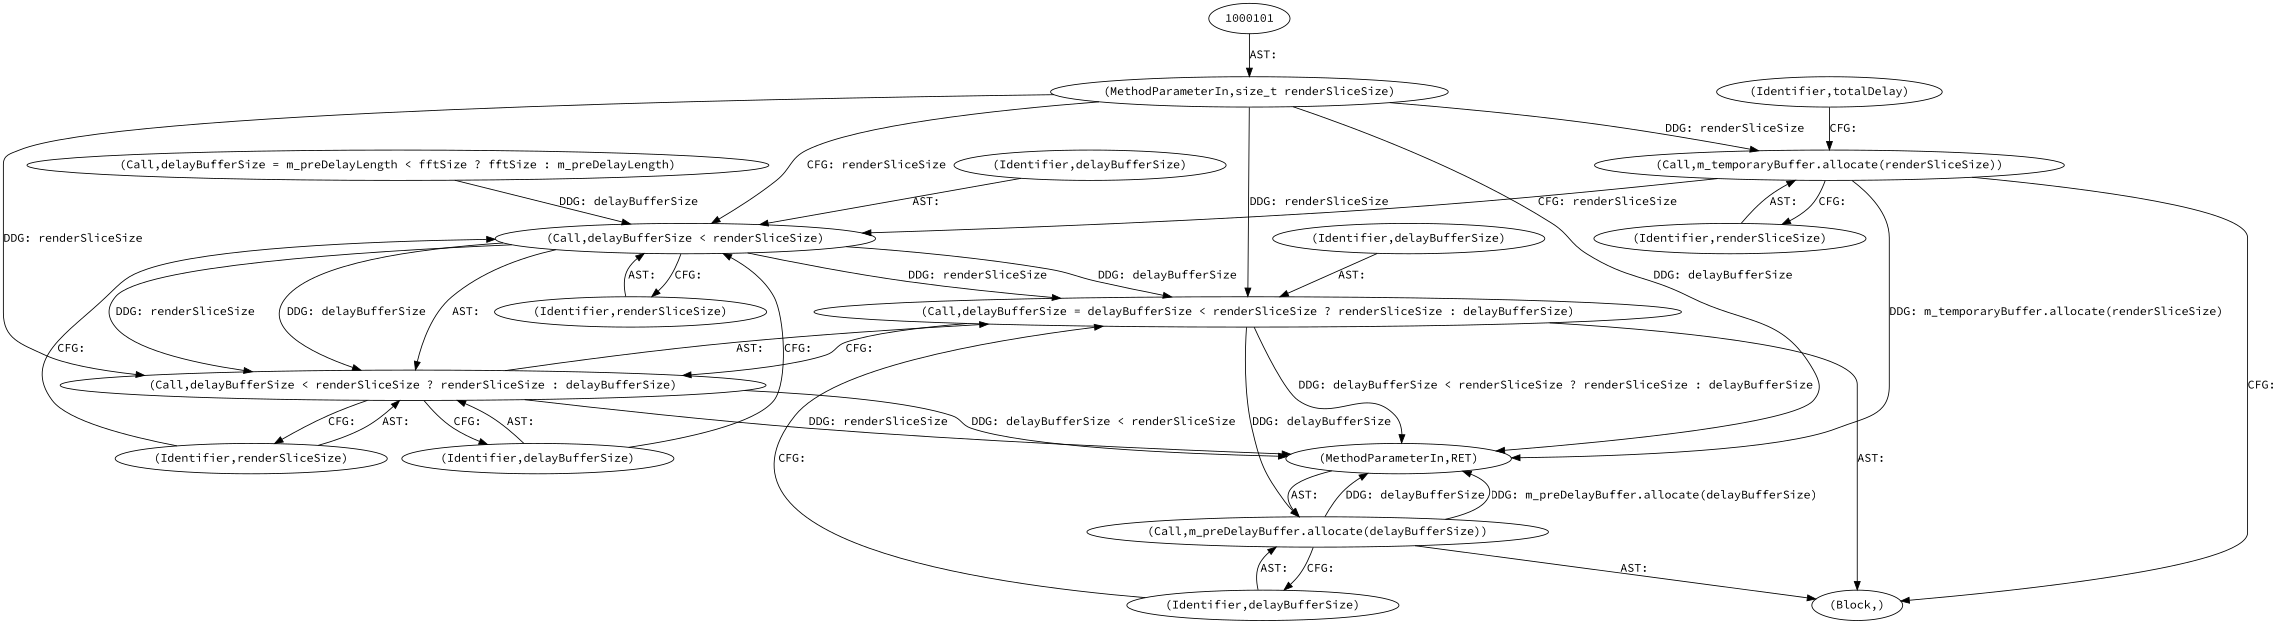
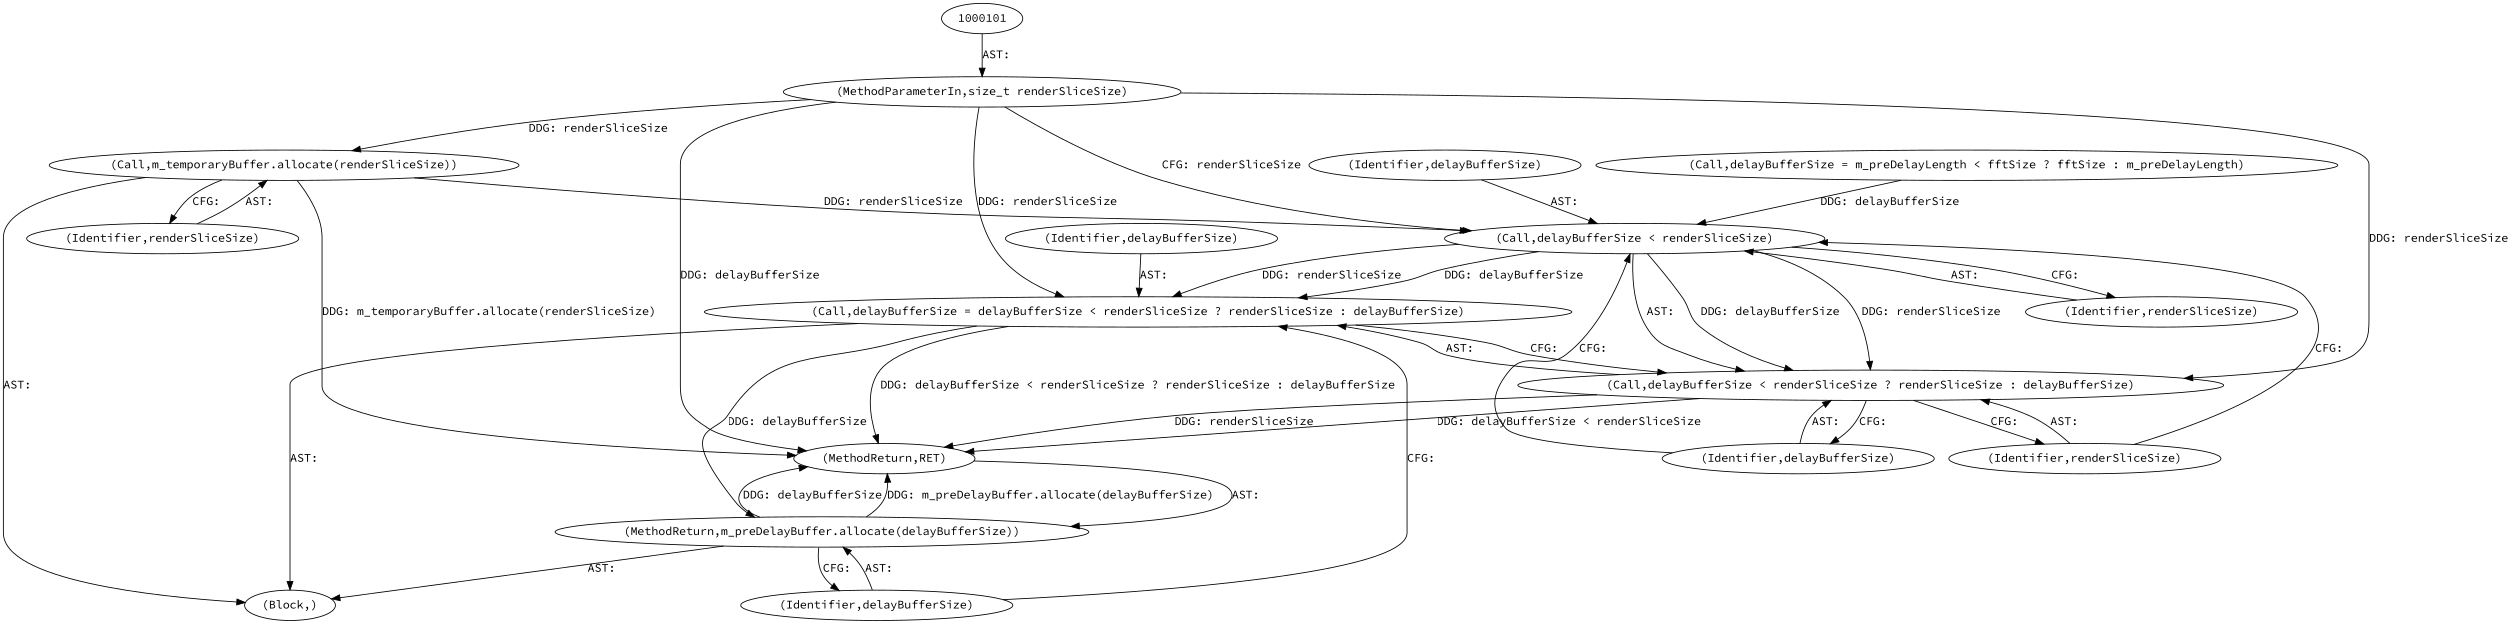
(1829, 92) -> none
(1608, 202) -> (894, 202)
(2265, 385) -> (21, 385)
(1399, 459) -> (884, 459)
(1318, 532) -> (822, 532)
